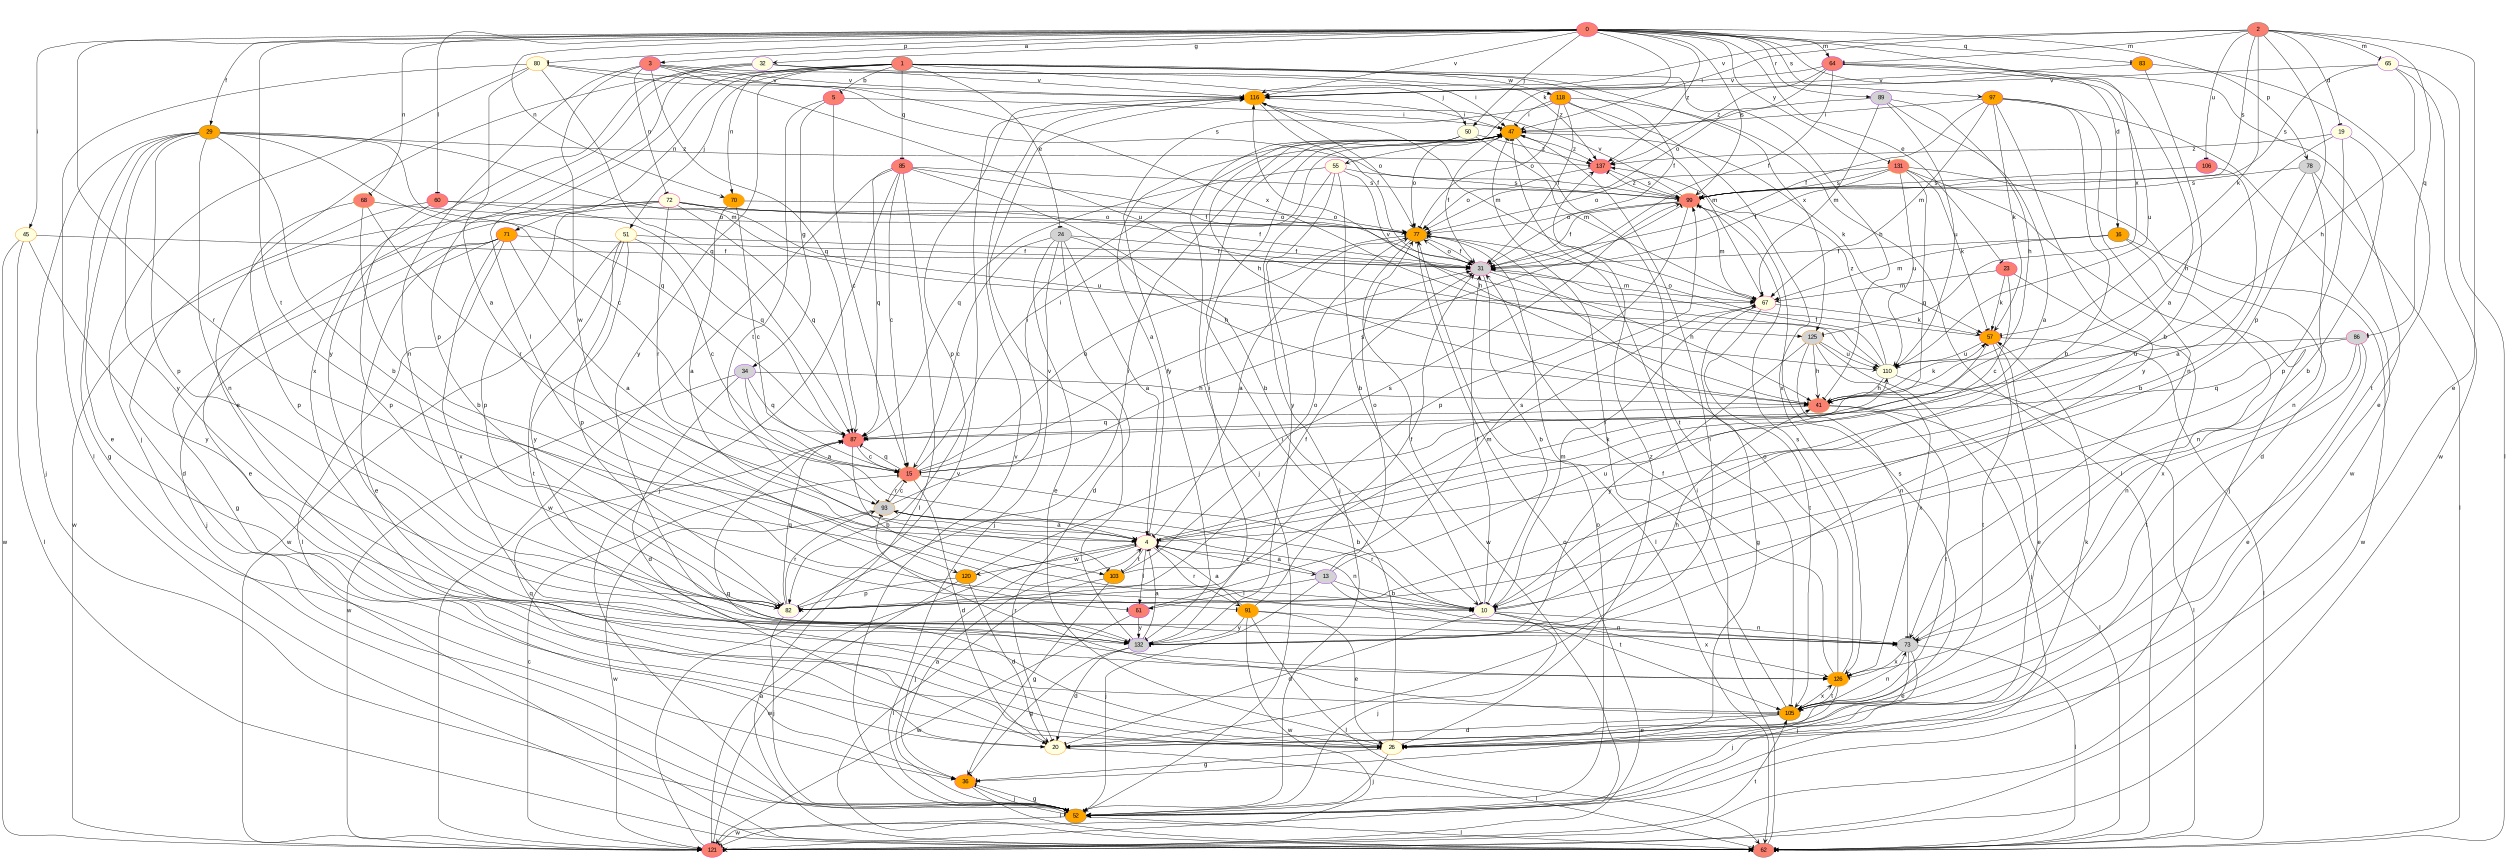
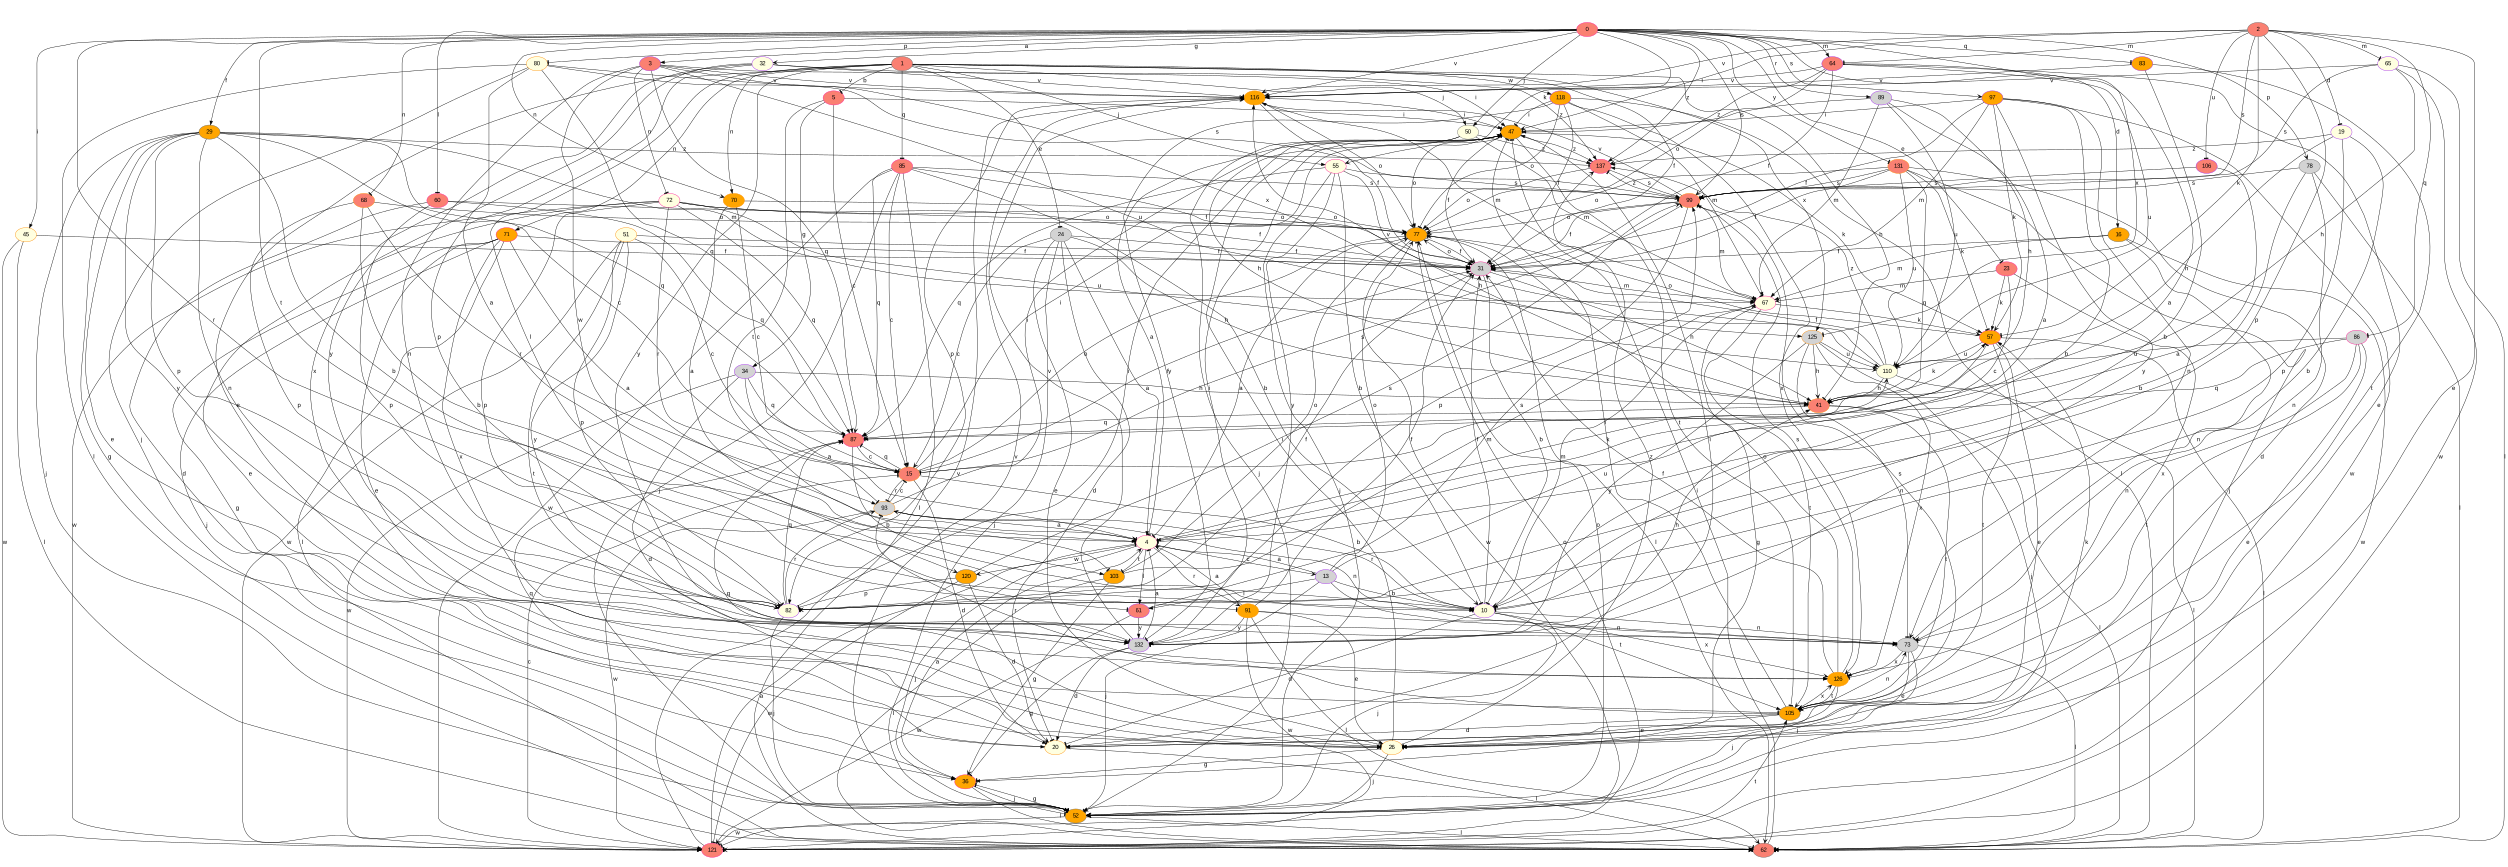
(730, 94) -> (1106, 114)
(444, 588) -> none
